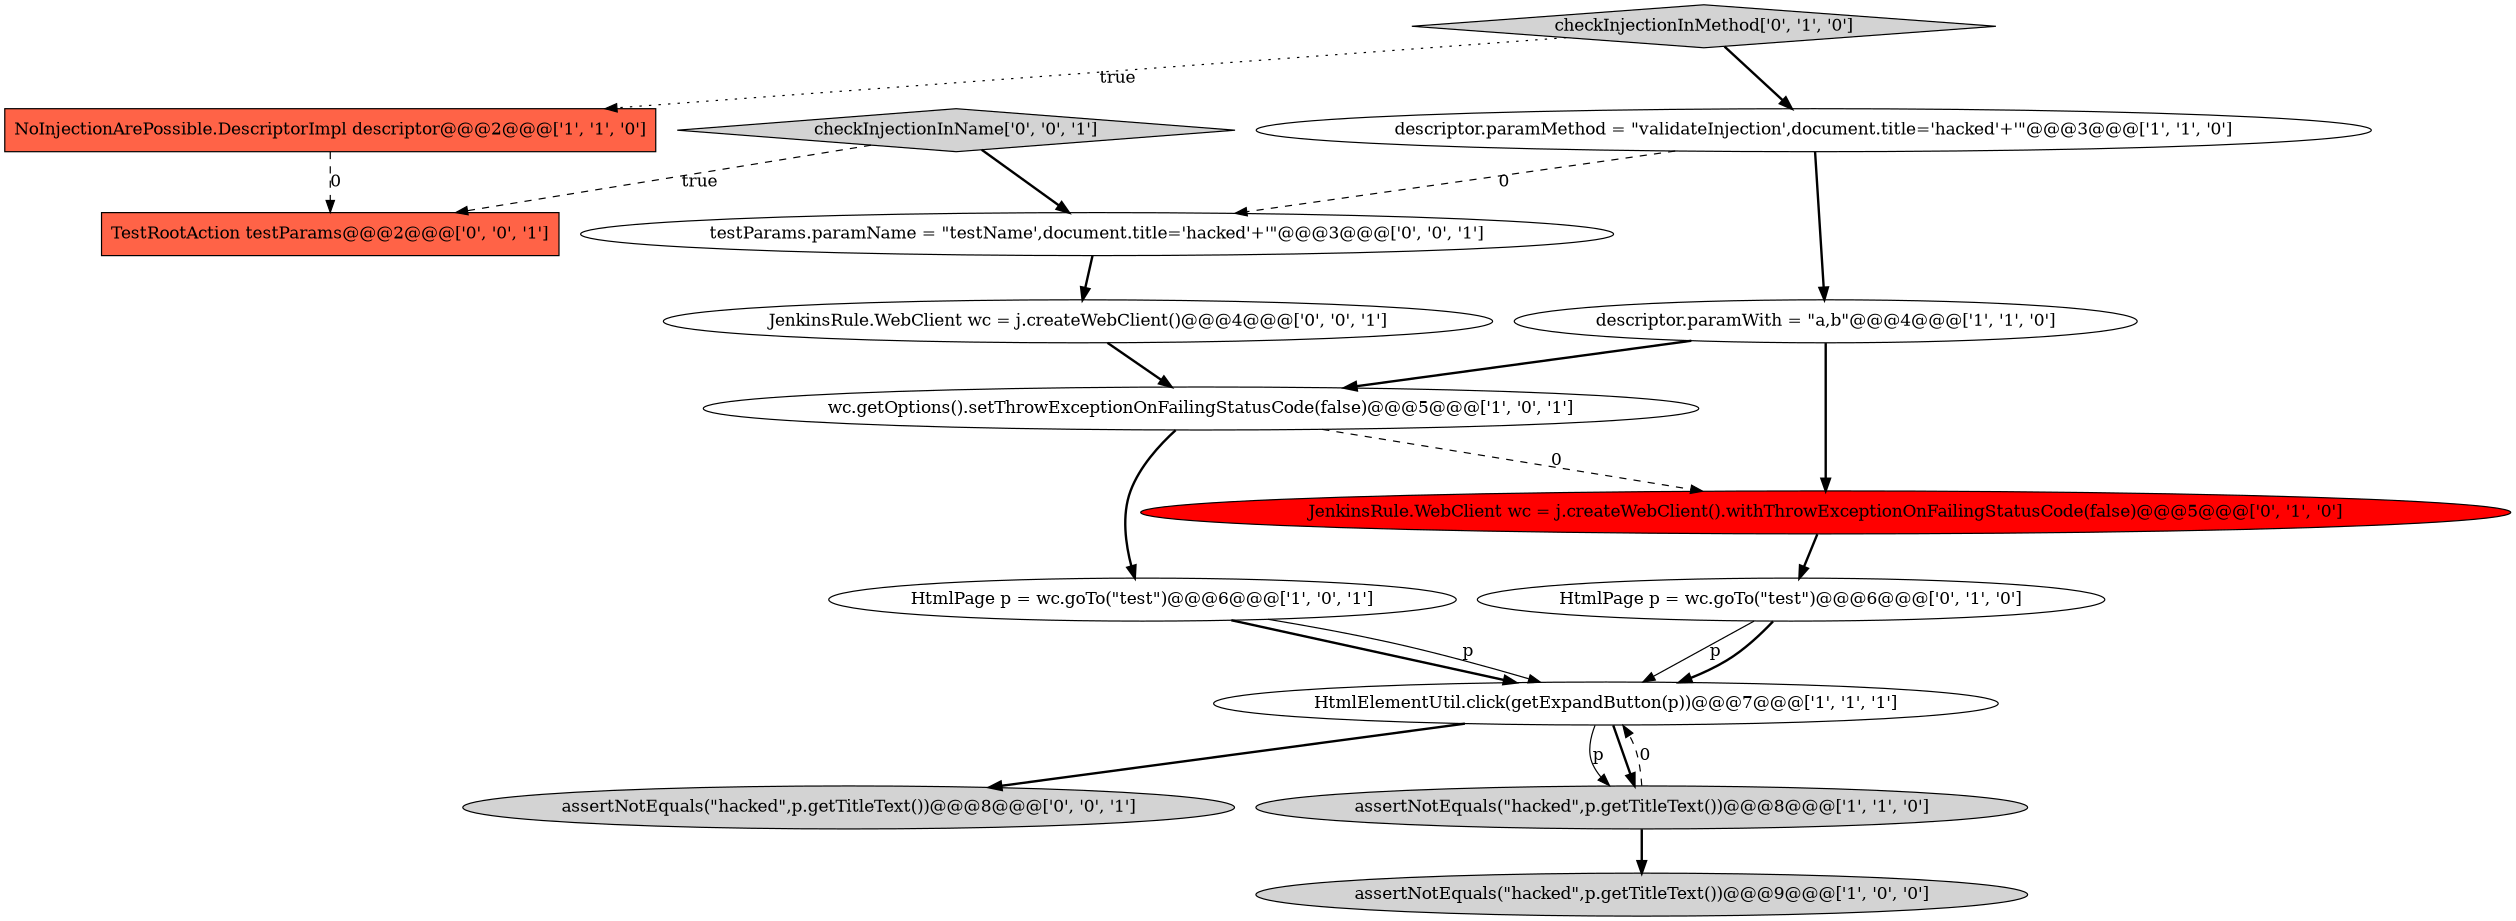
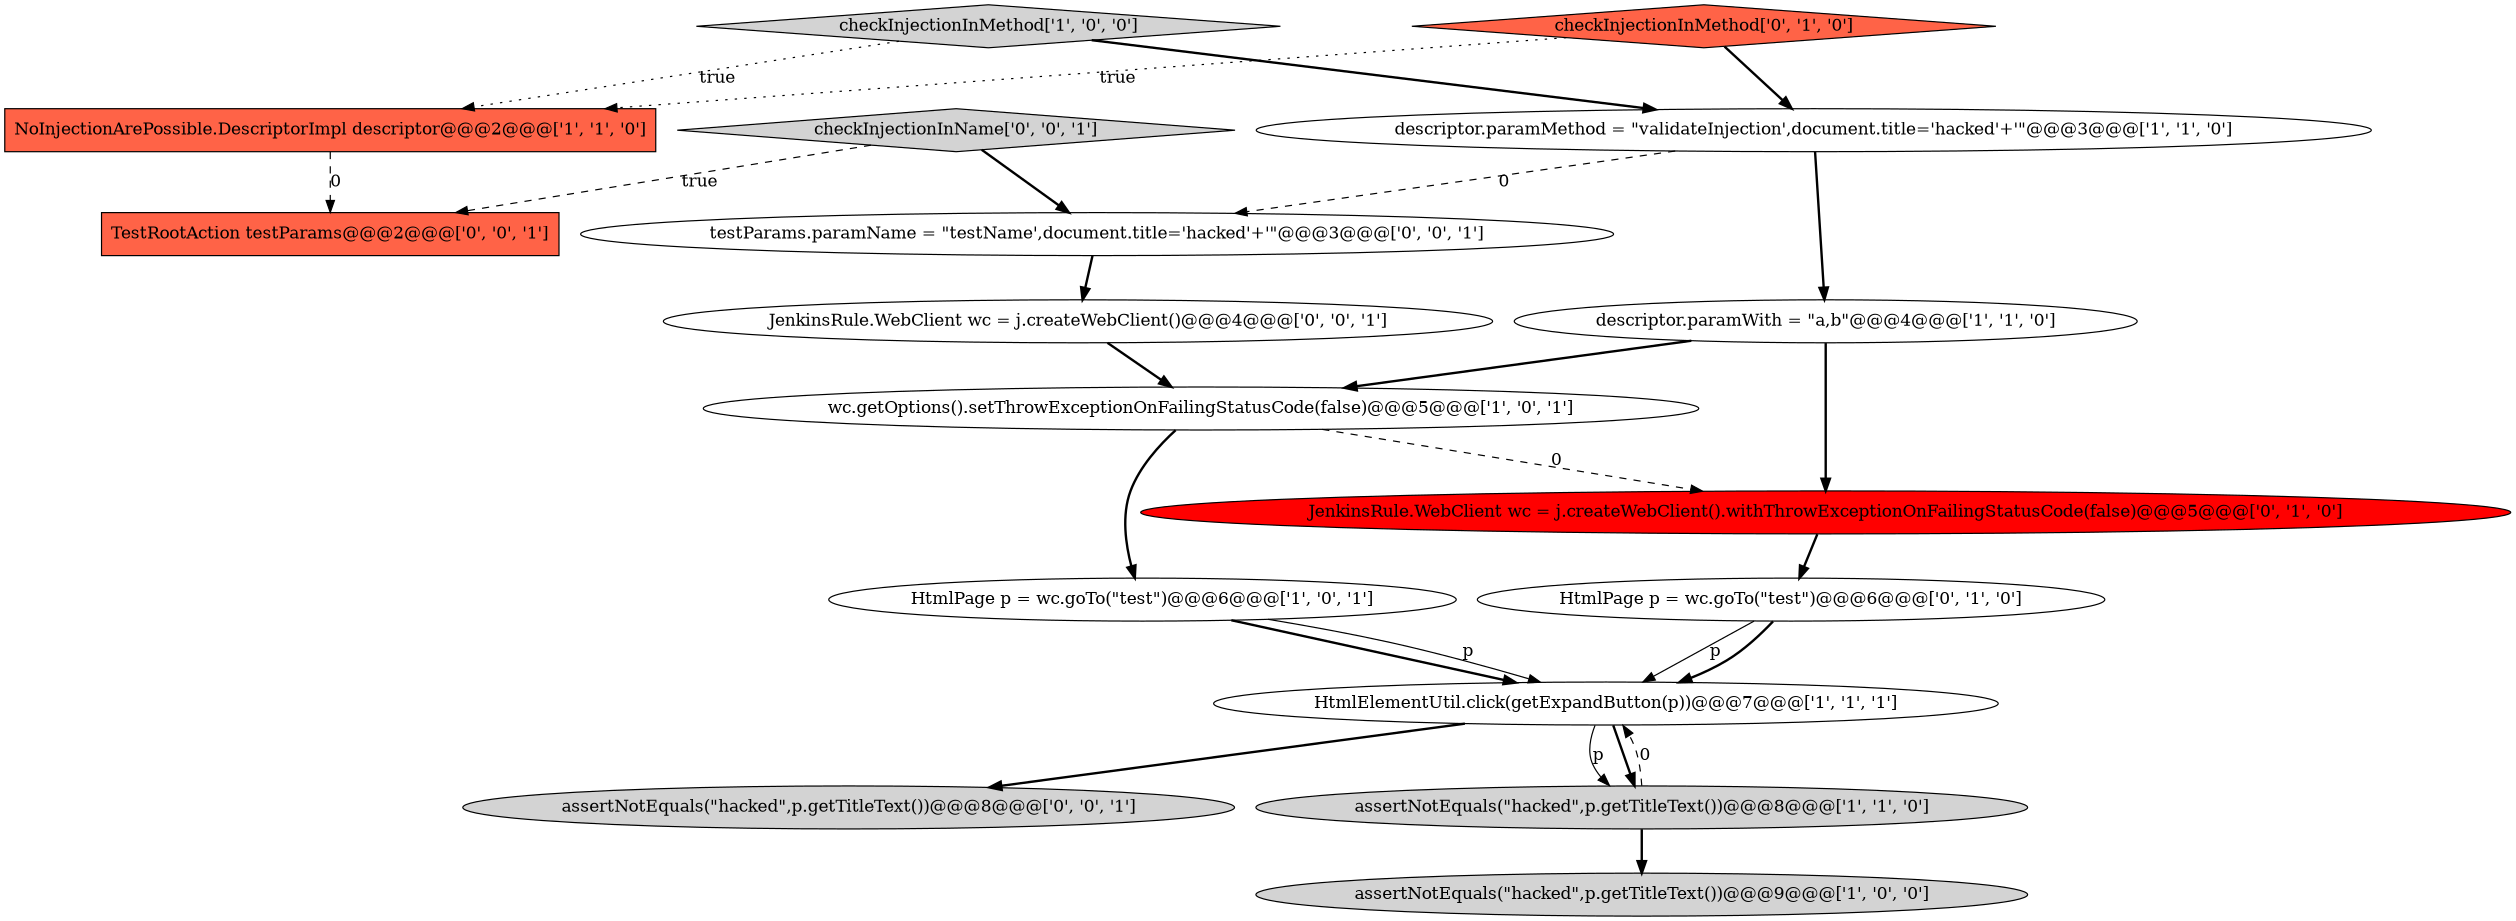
none -> (988, 26)
(1704, 26) -> (1704, 26)
